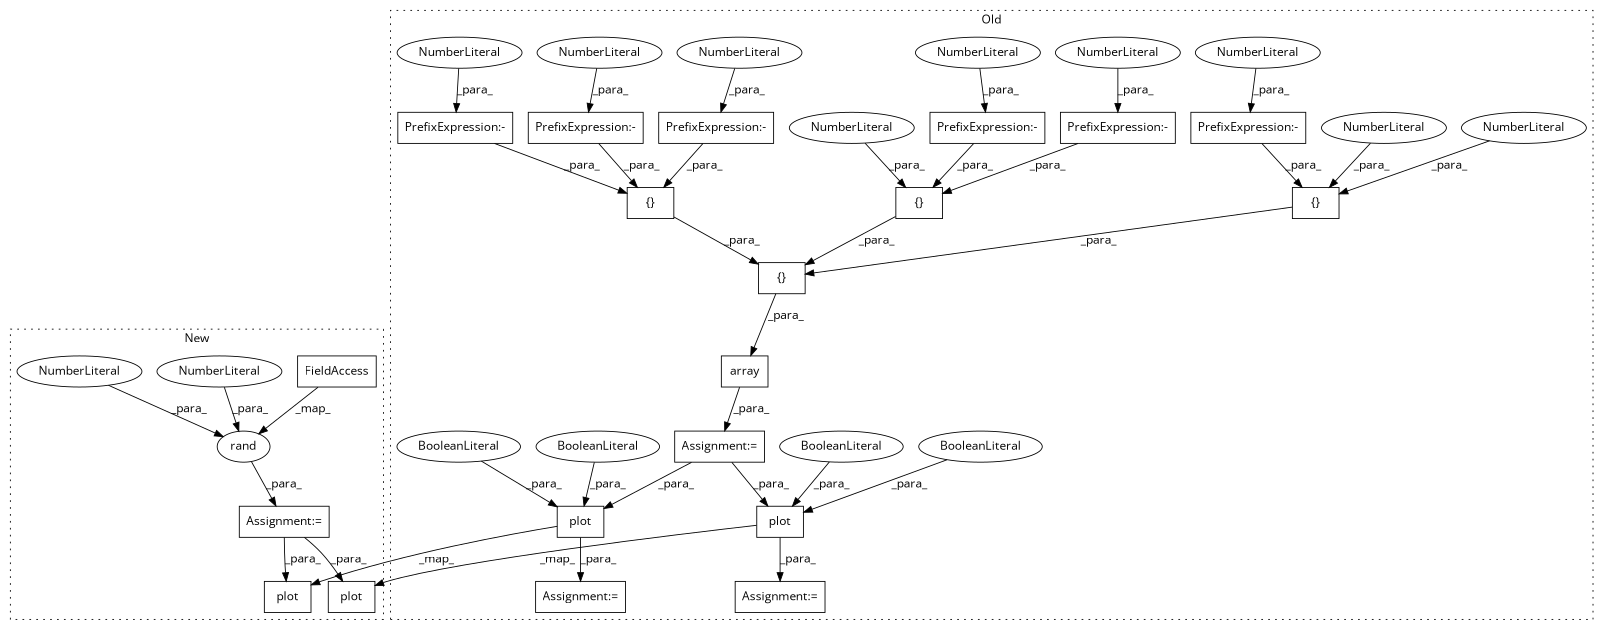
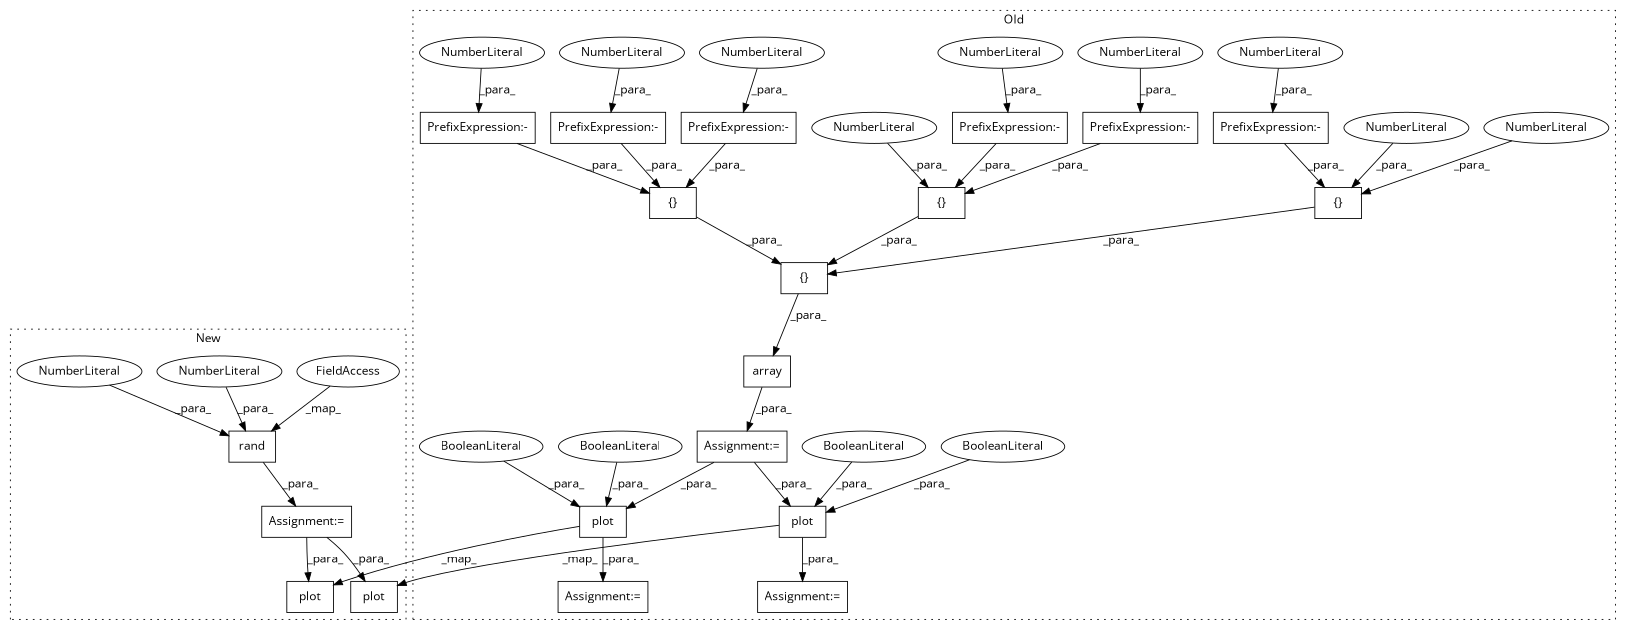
(337, 371) -> (348, 371)
(244, 447) -> (252, 447)
